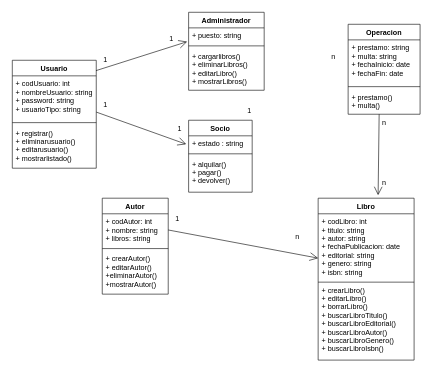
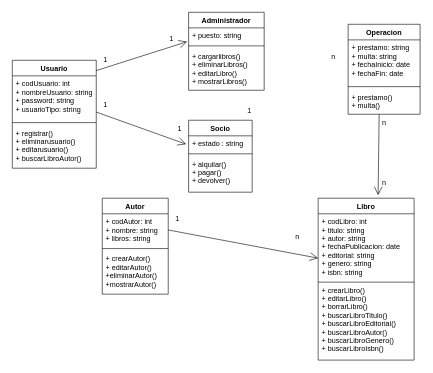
(40, 133) -> (40, 133)
